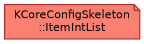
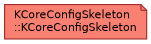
(72, 22) -> (76, 22)
